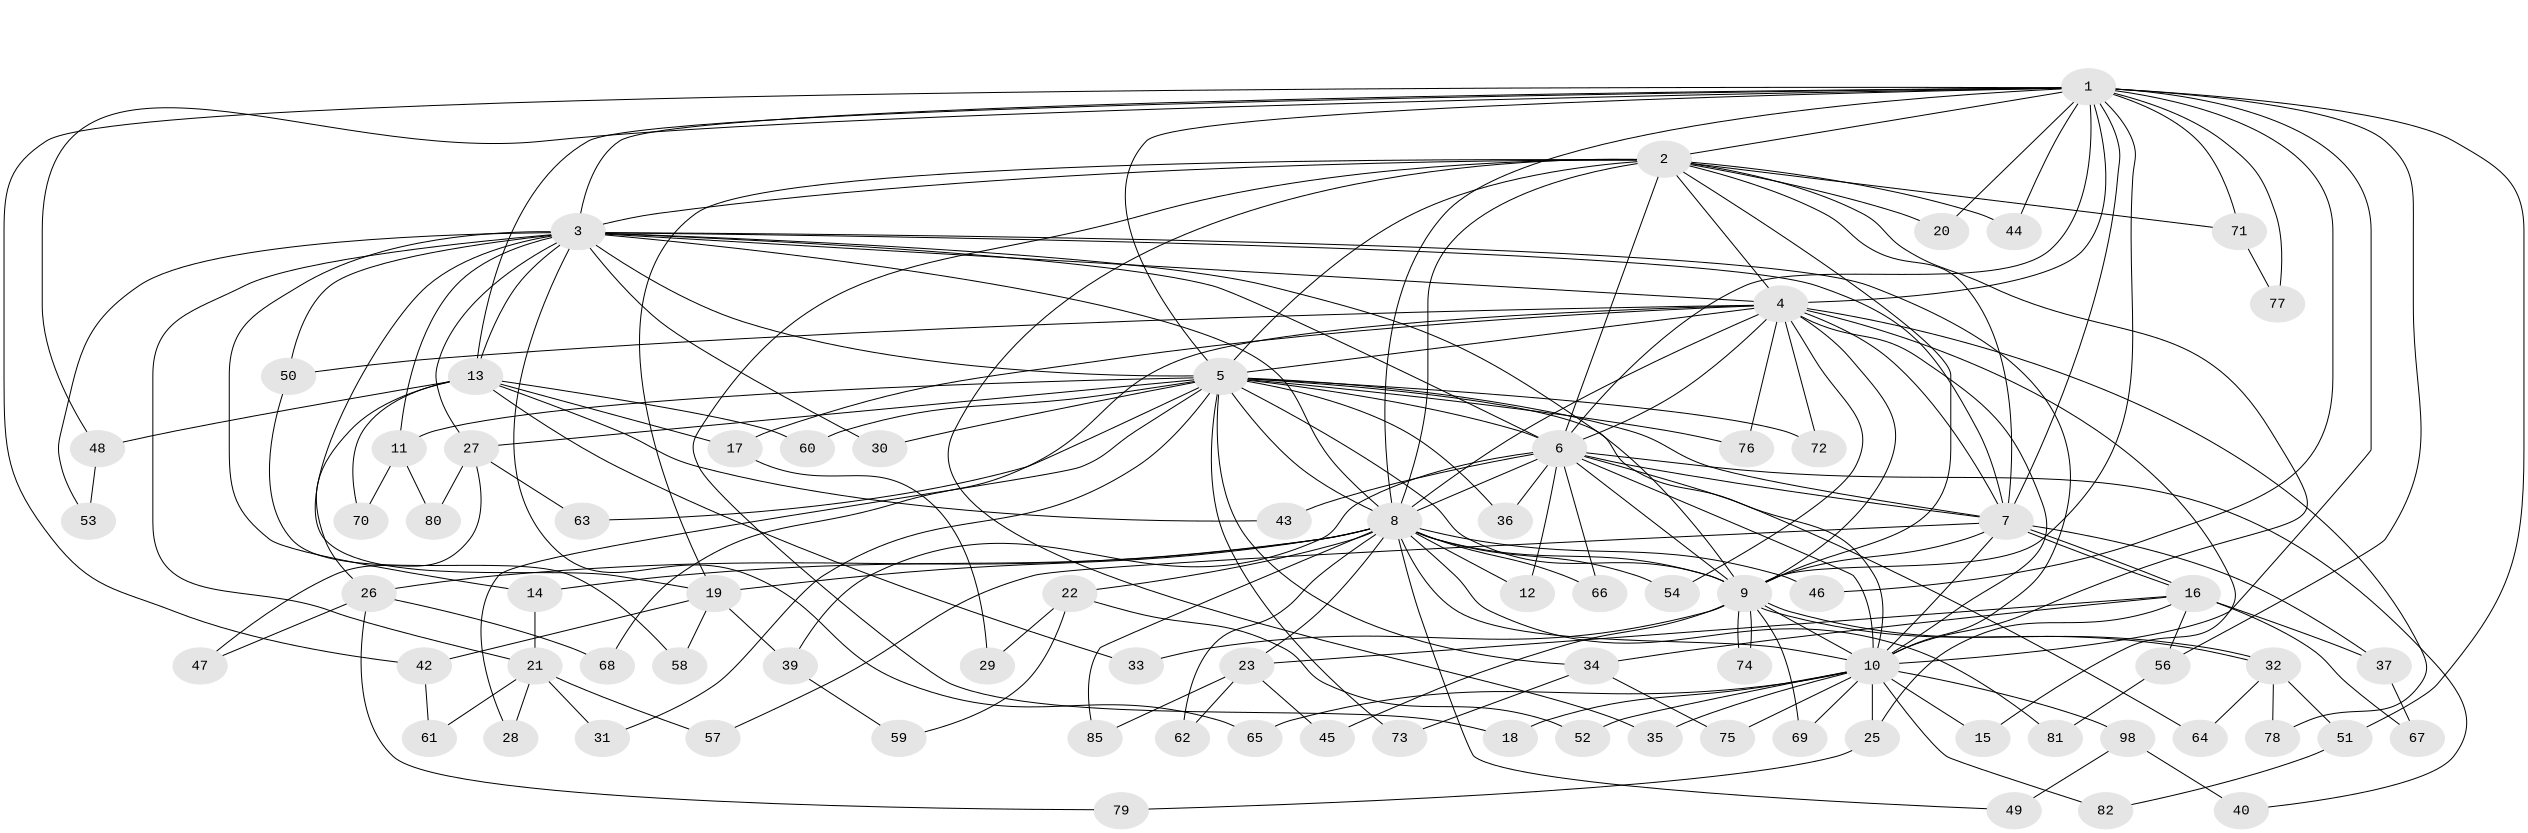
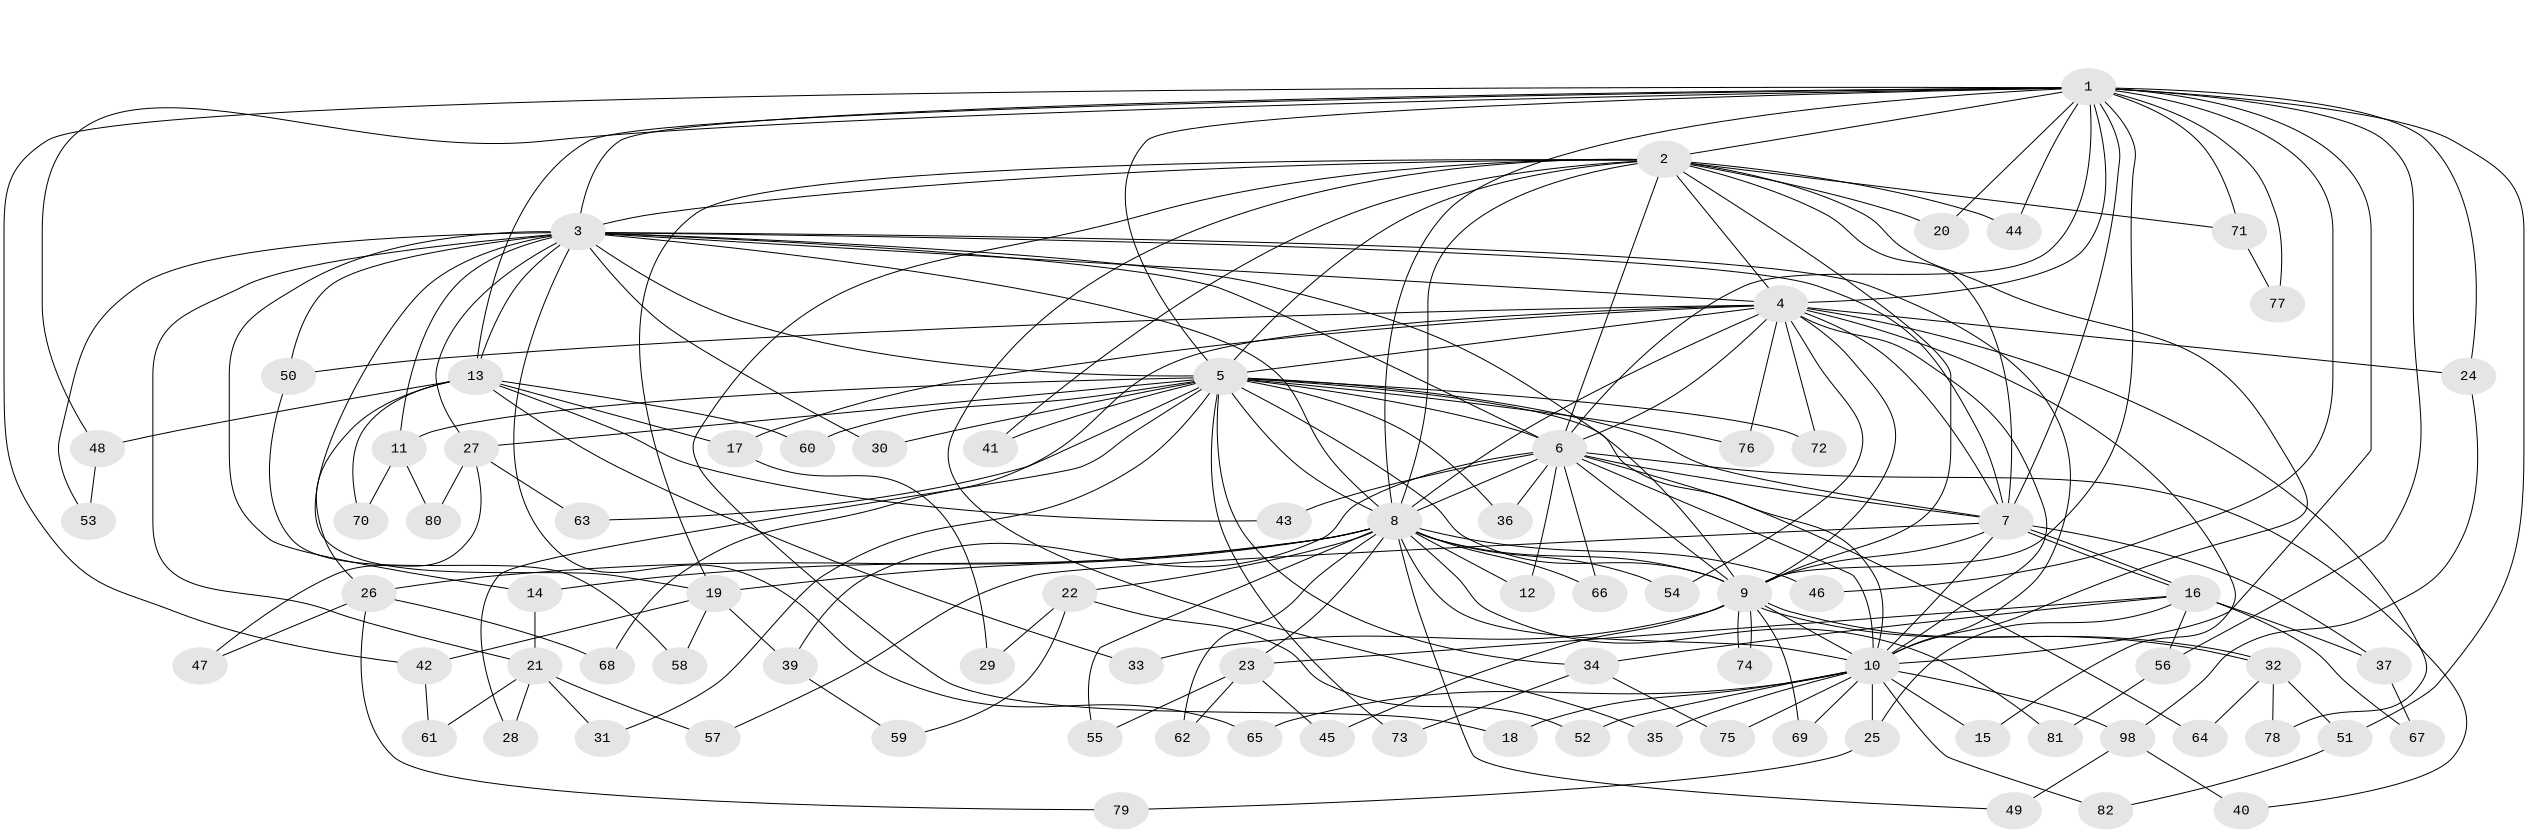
none -> (2469, 376)
none -> (990, 449)
(1095, 738) -> (1095, 738)
